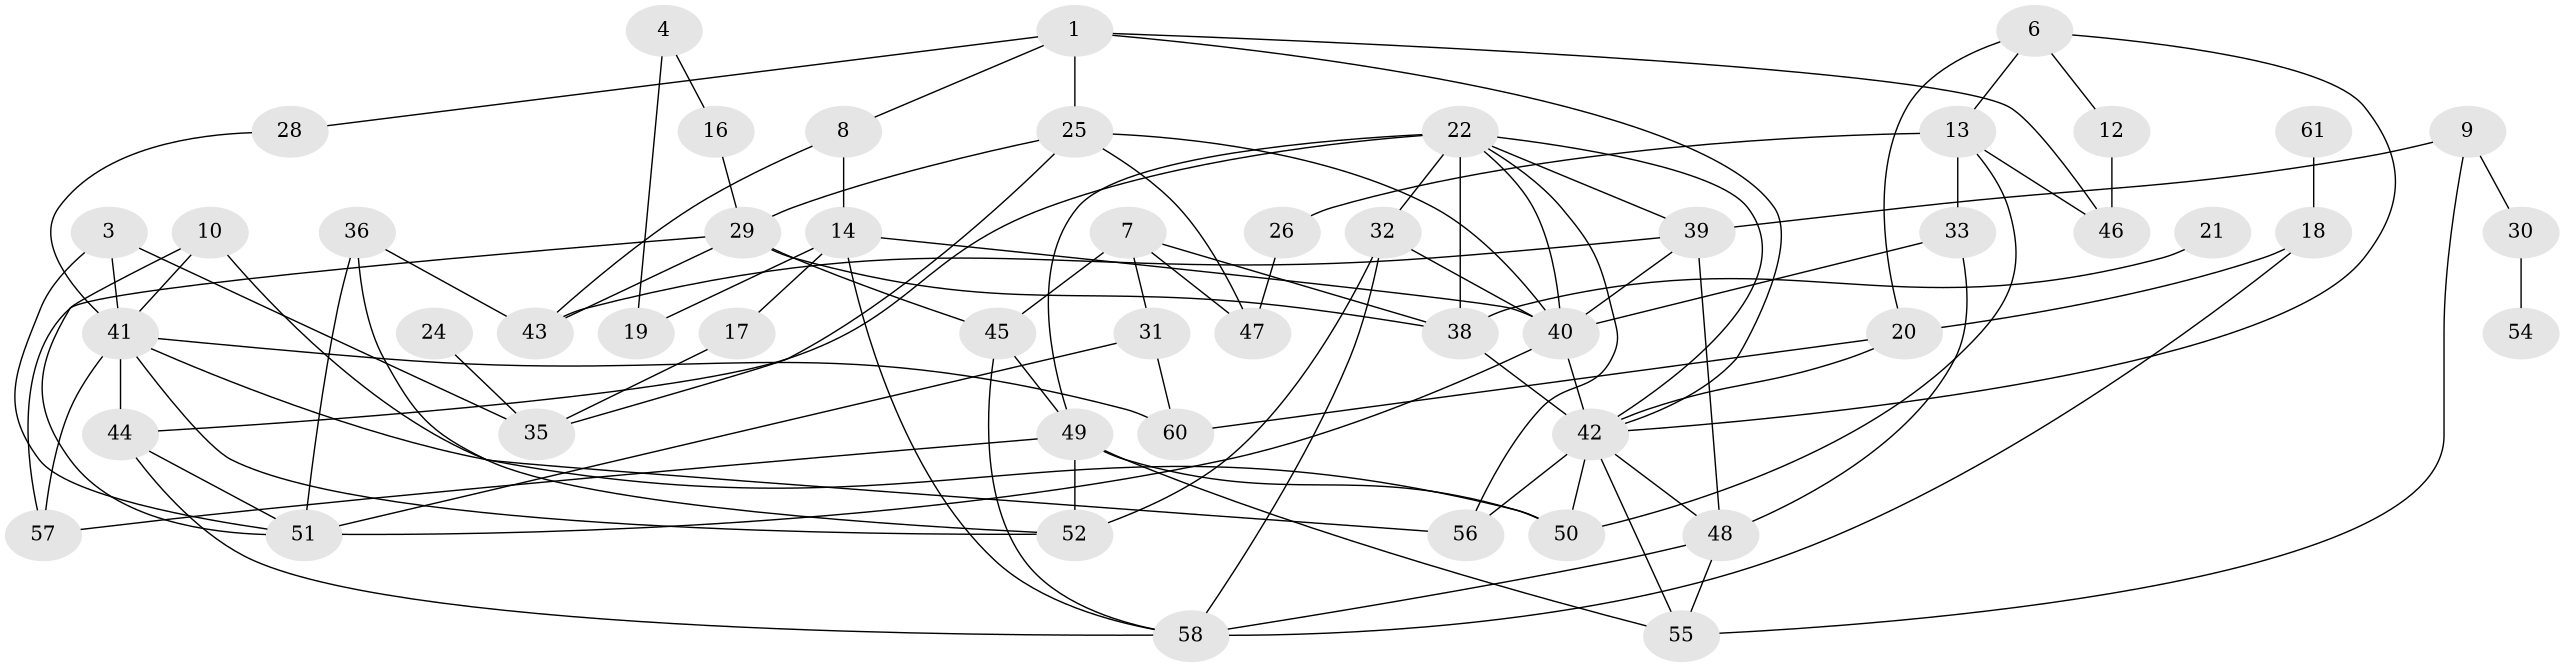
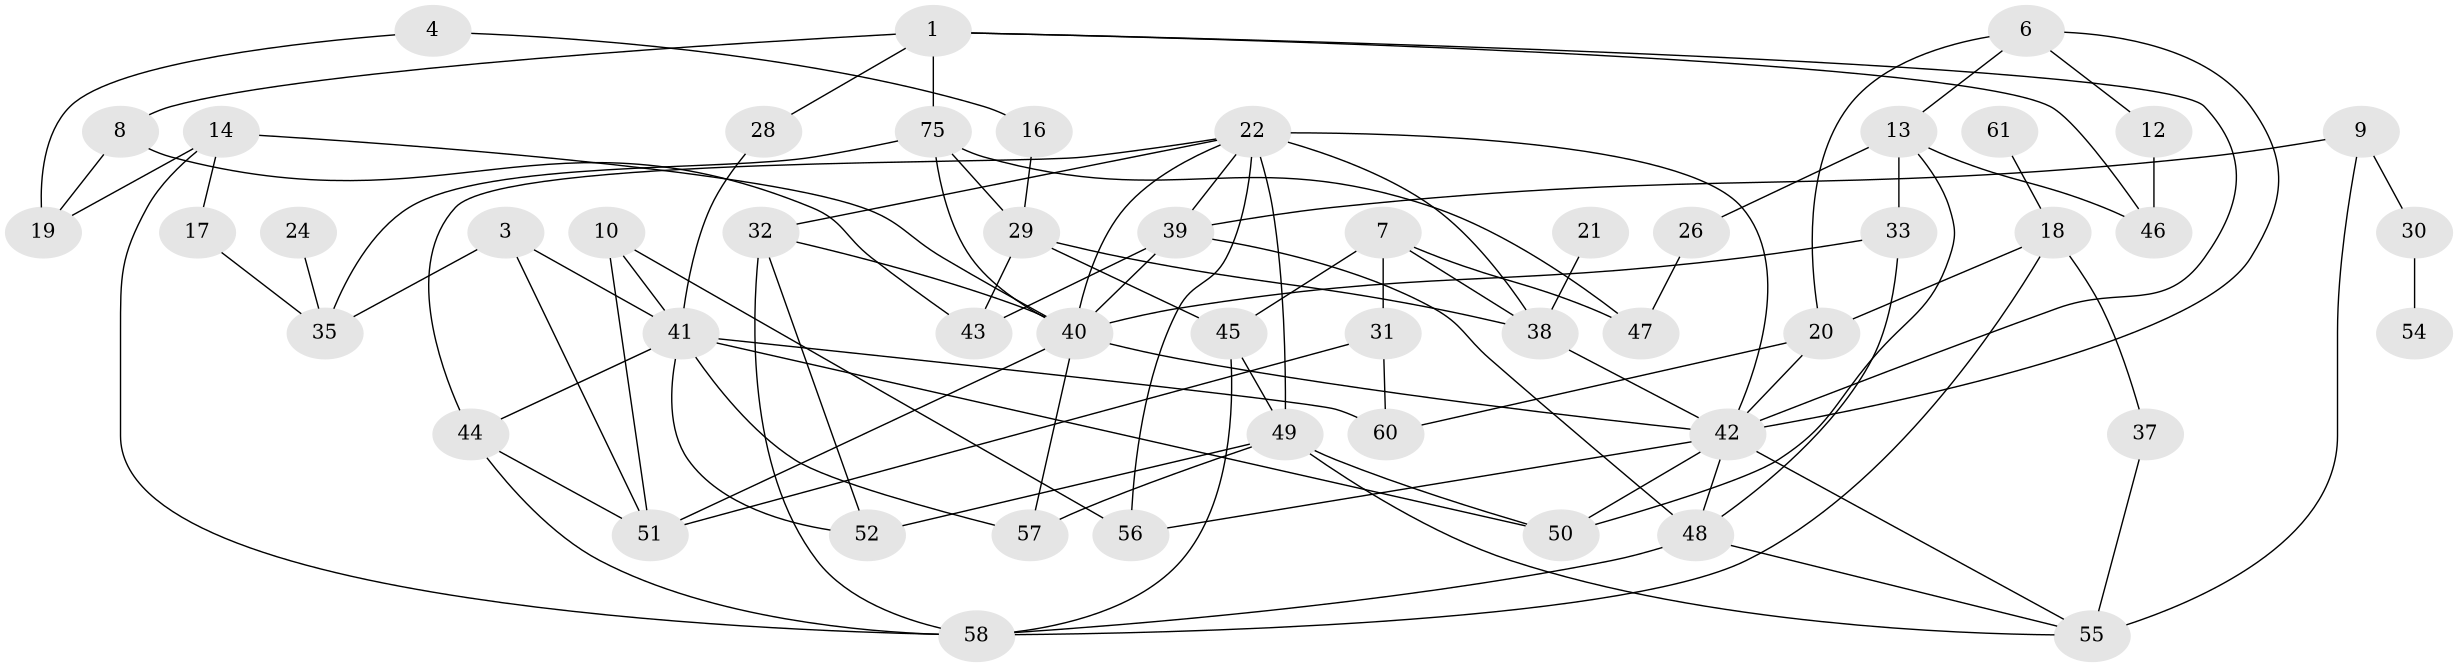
(1075, 132) -> (933, 132)
(844, 181) -> (82, 182)
(357, 233) -> none
(280, 276) -> (1052, 434)
none -> (2146, 434)
